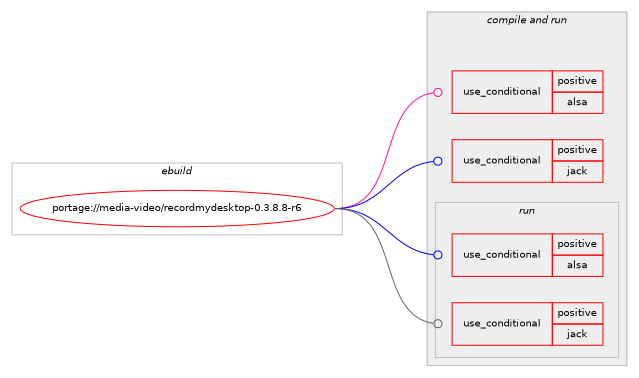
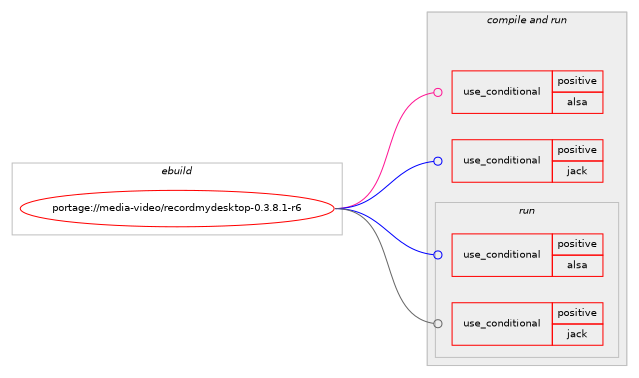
(177, 209) -> (177, 209)
